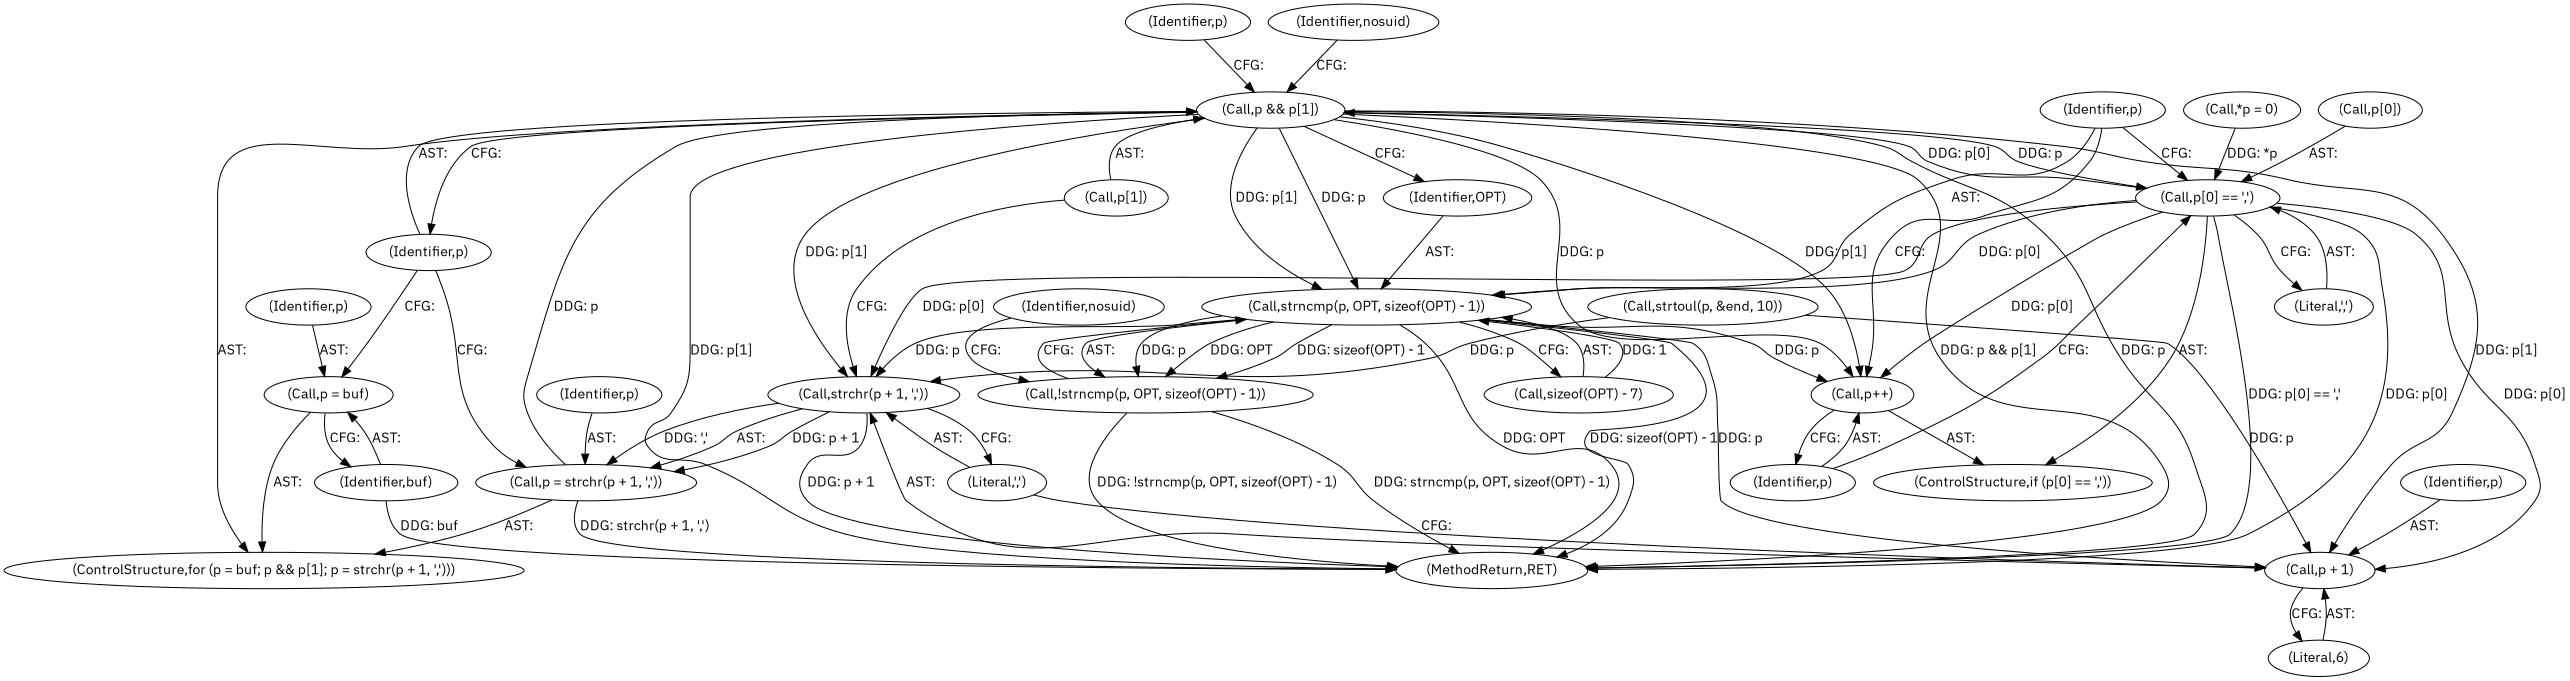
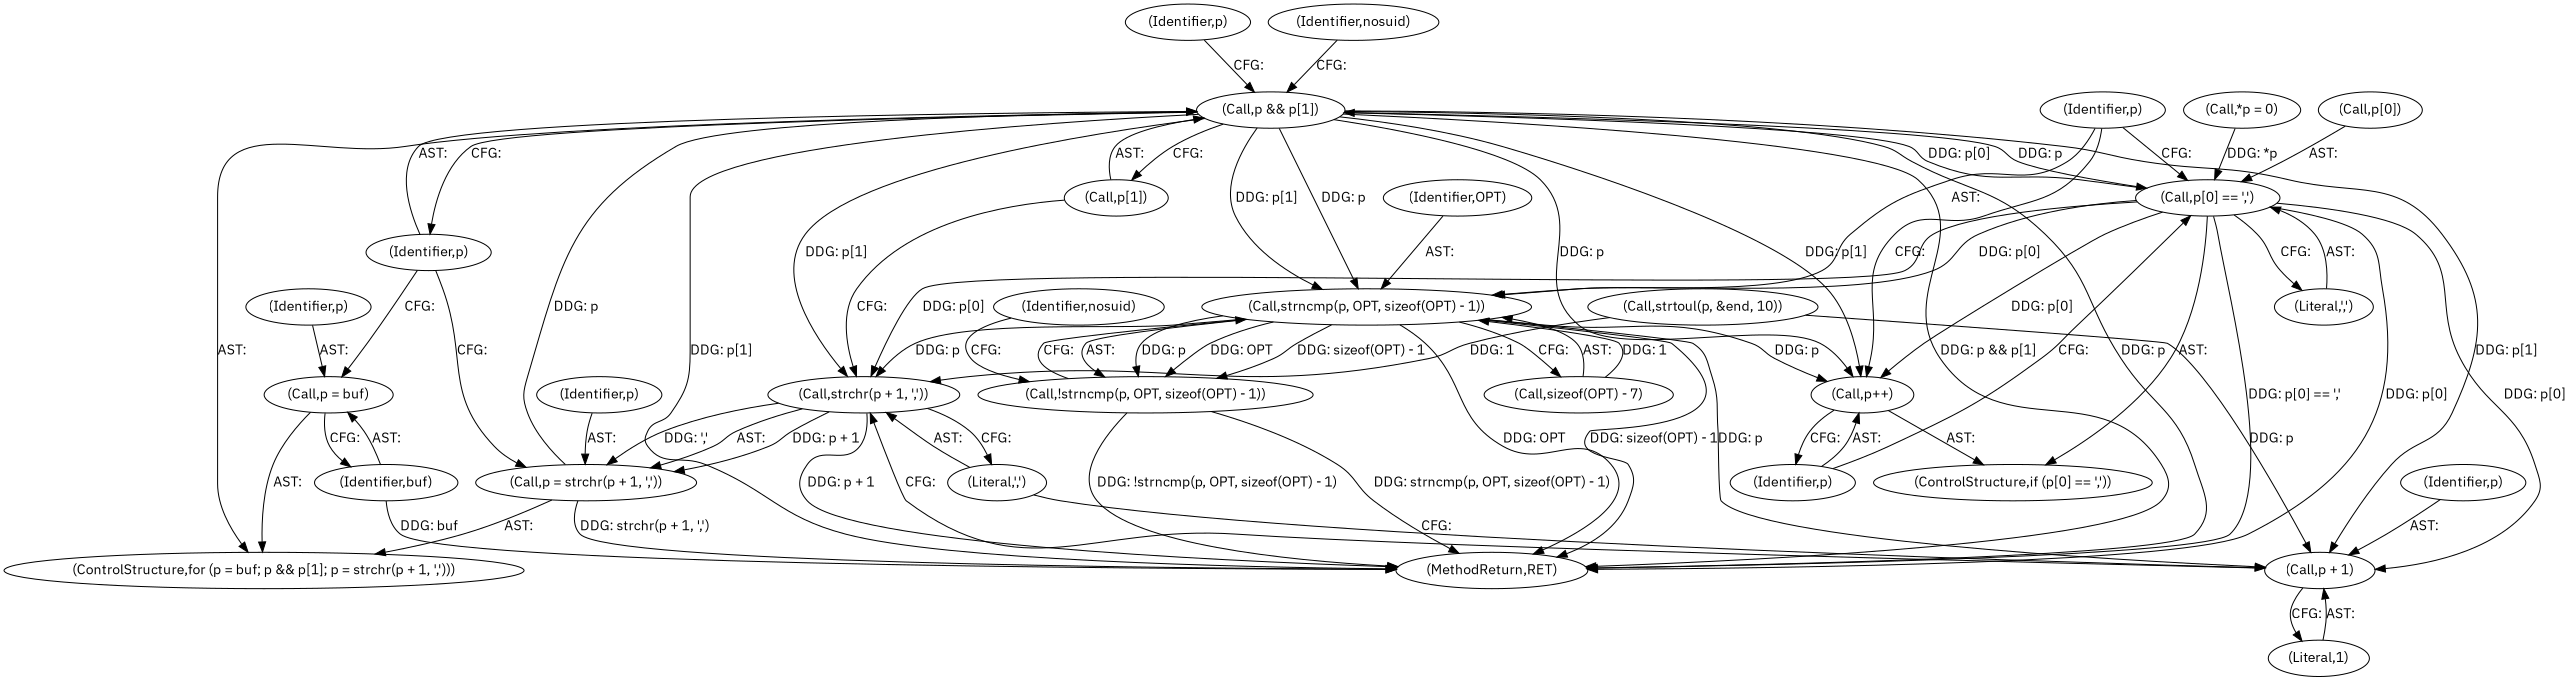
(1359, 152) -> (1178, 143)
(1492, 351) -> (1492, 351)
(922, 483) -> (922, 483)
(2319, 658) -> (2319, 658)
